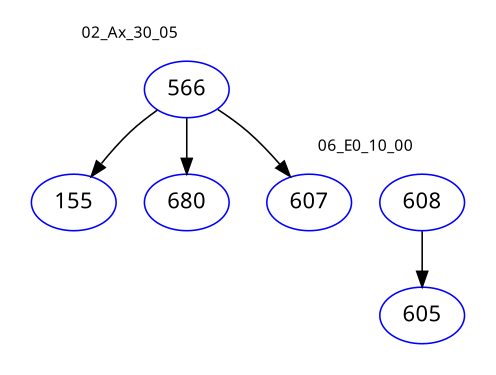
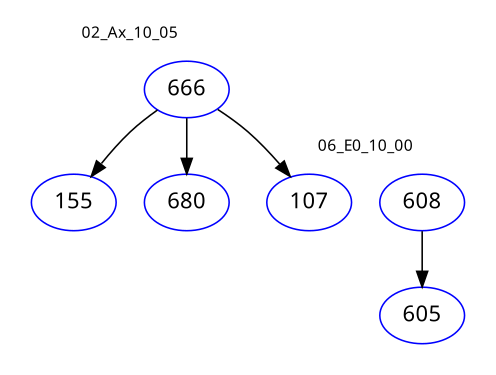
(130, 34) -> (130, 34)
(187, 89) -> (187, 89)
(309, 202) -> (309, 202)
